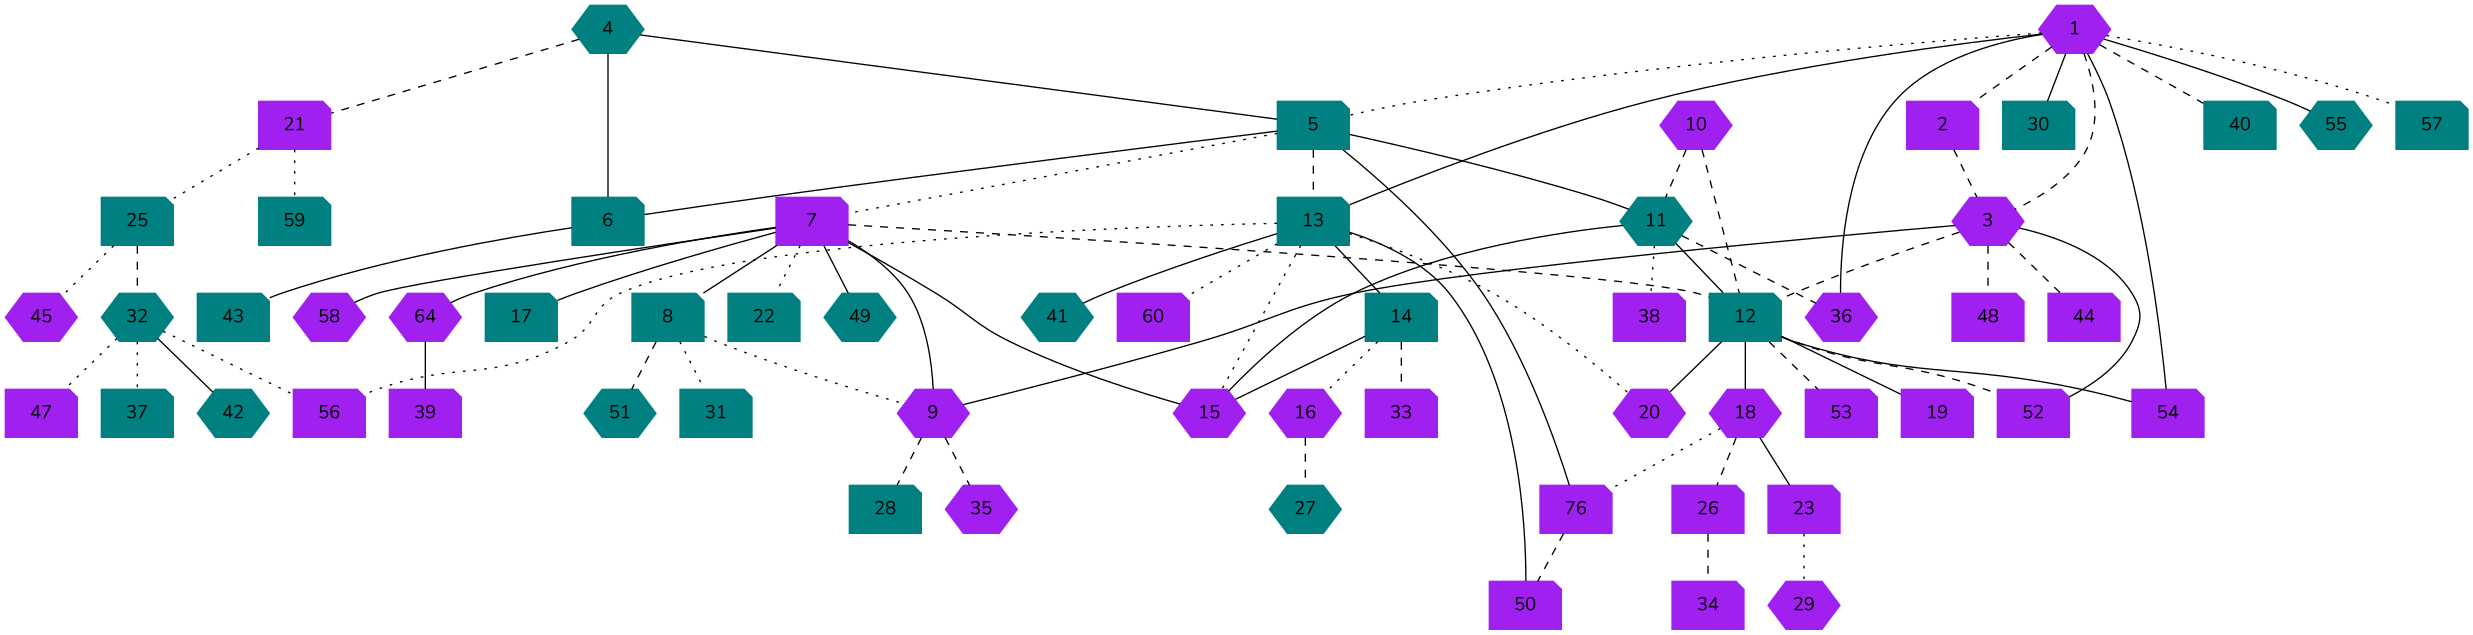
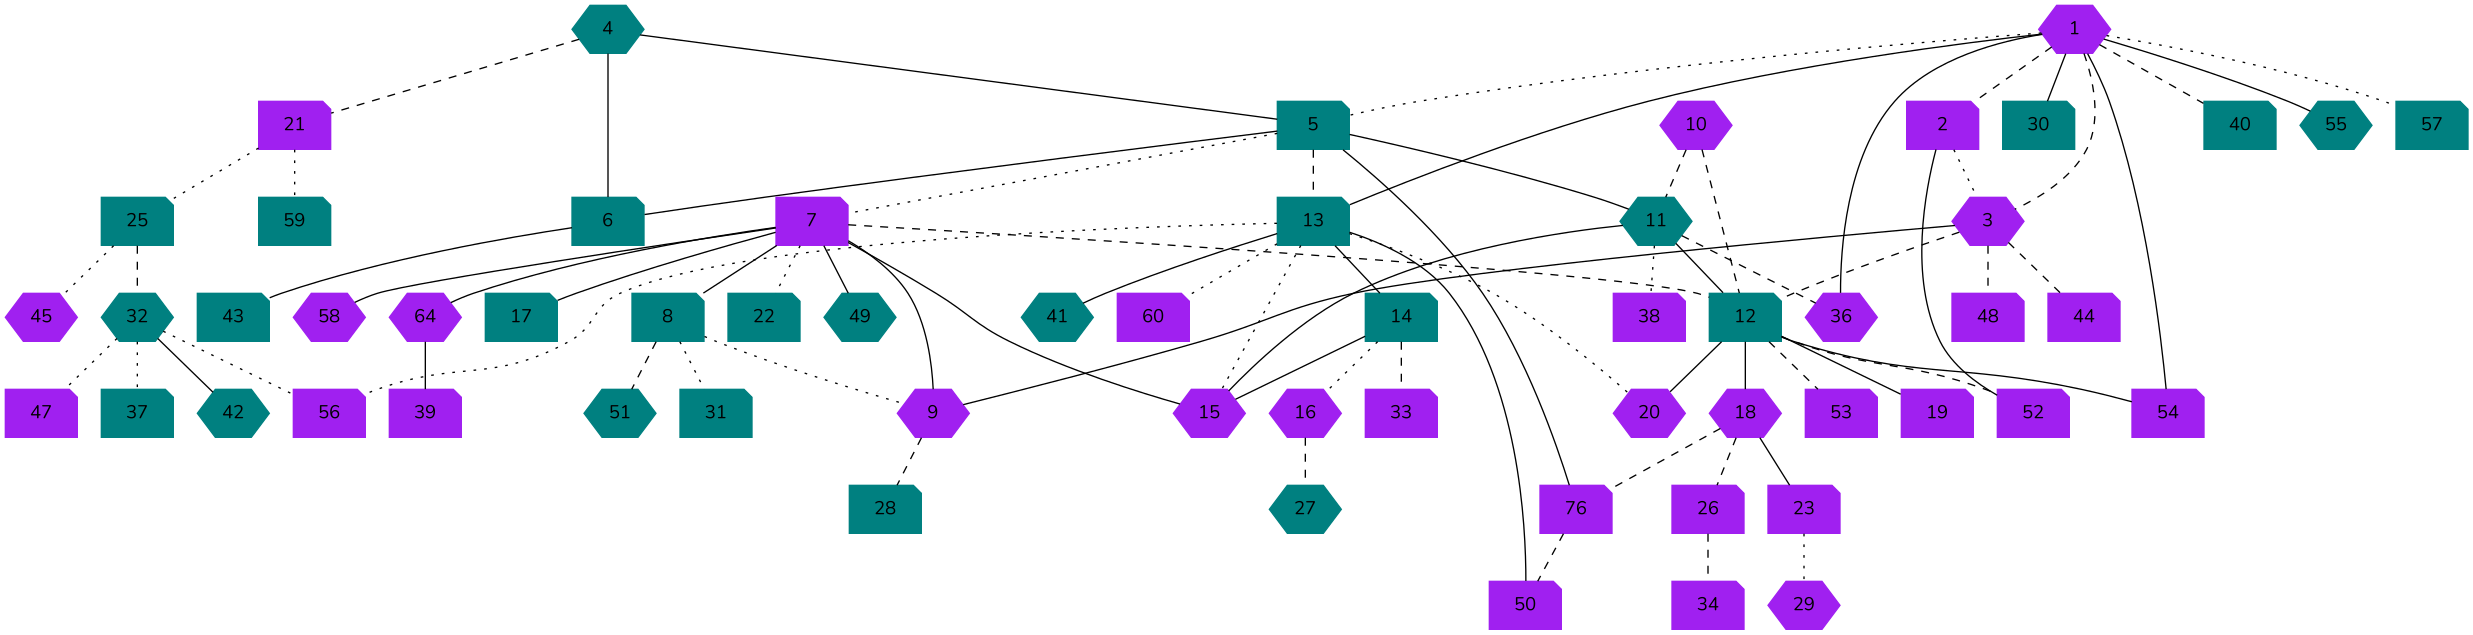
(1965, 173) -> (1965, 173)
(2133, 294) -> (1924, 286)
(1666, 458) -> (1666, 458)
(981, 509) -> none
